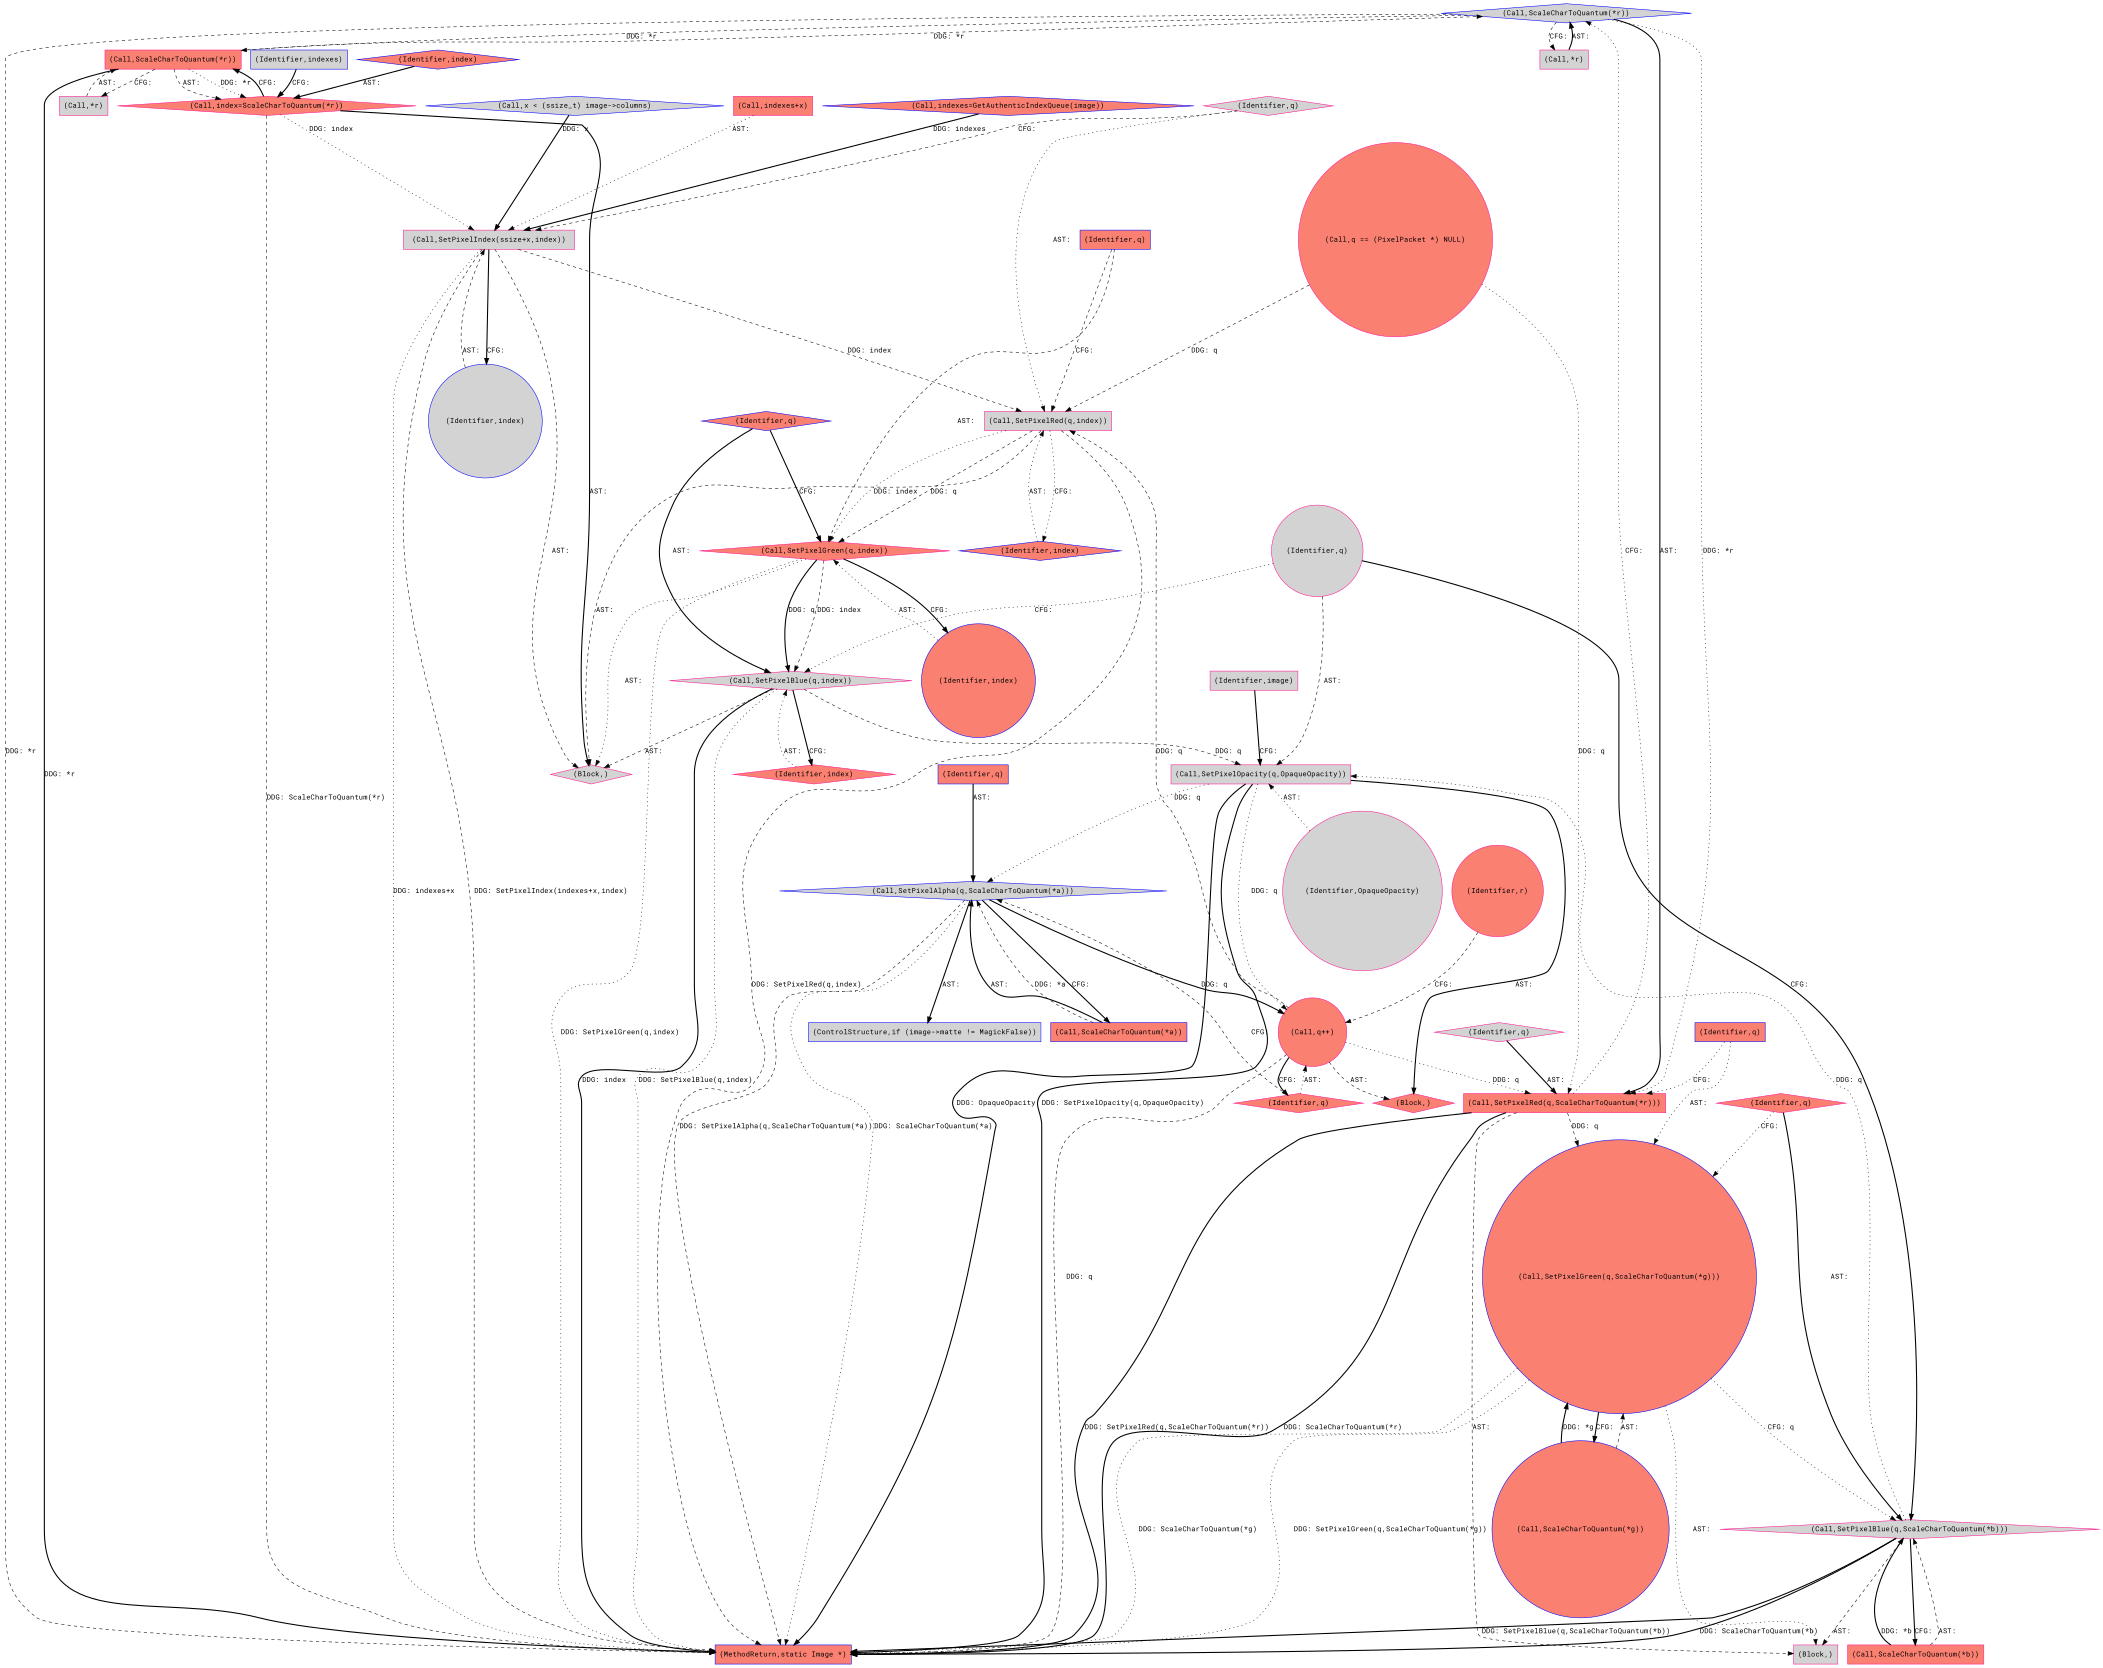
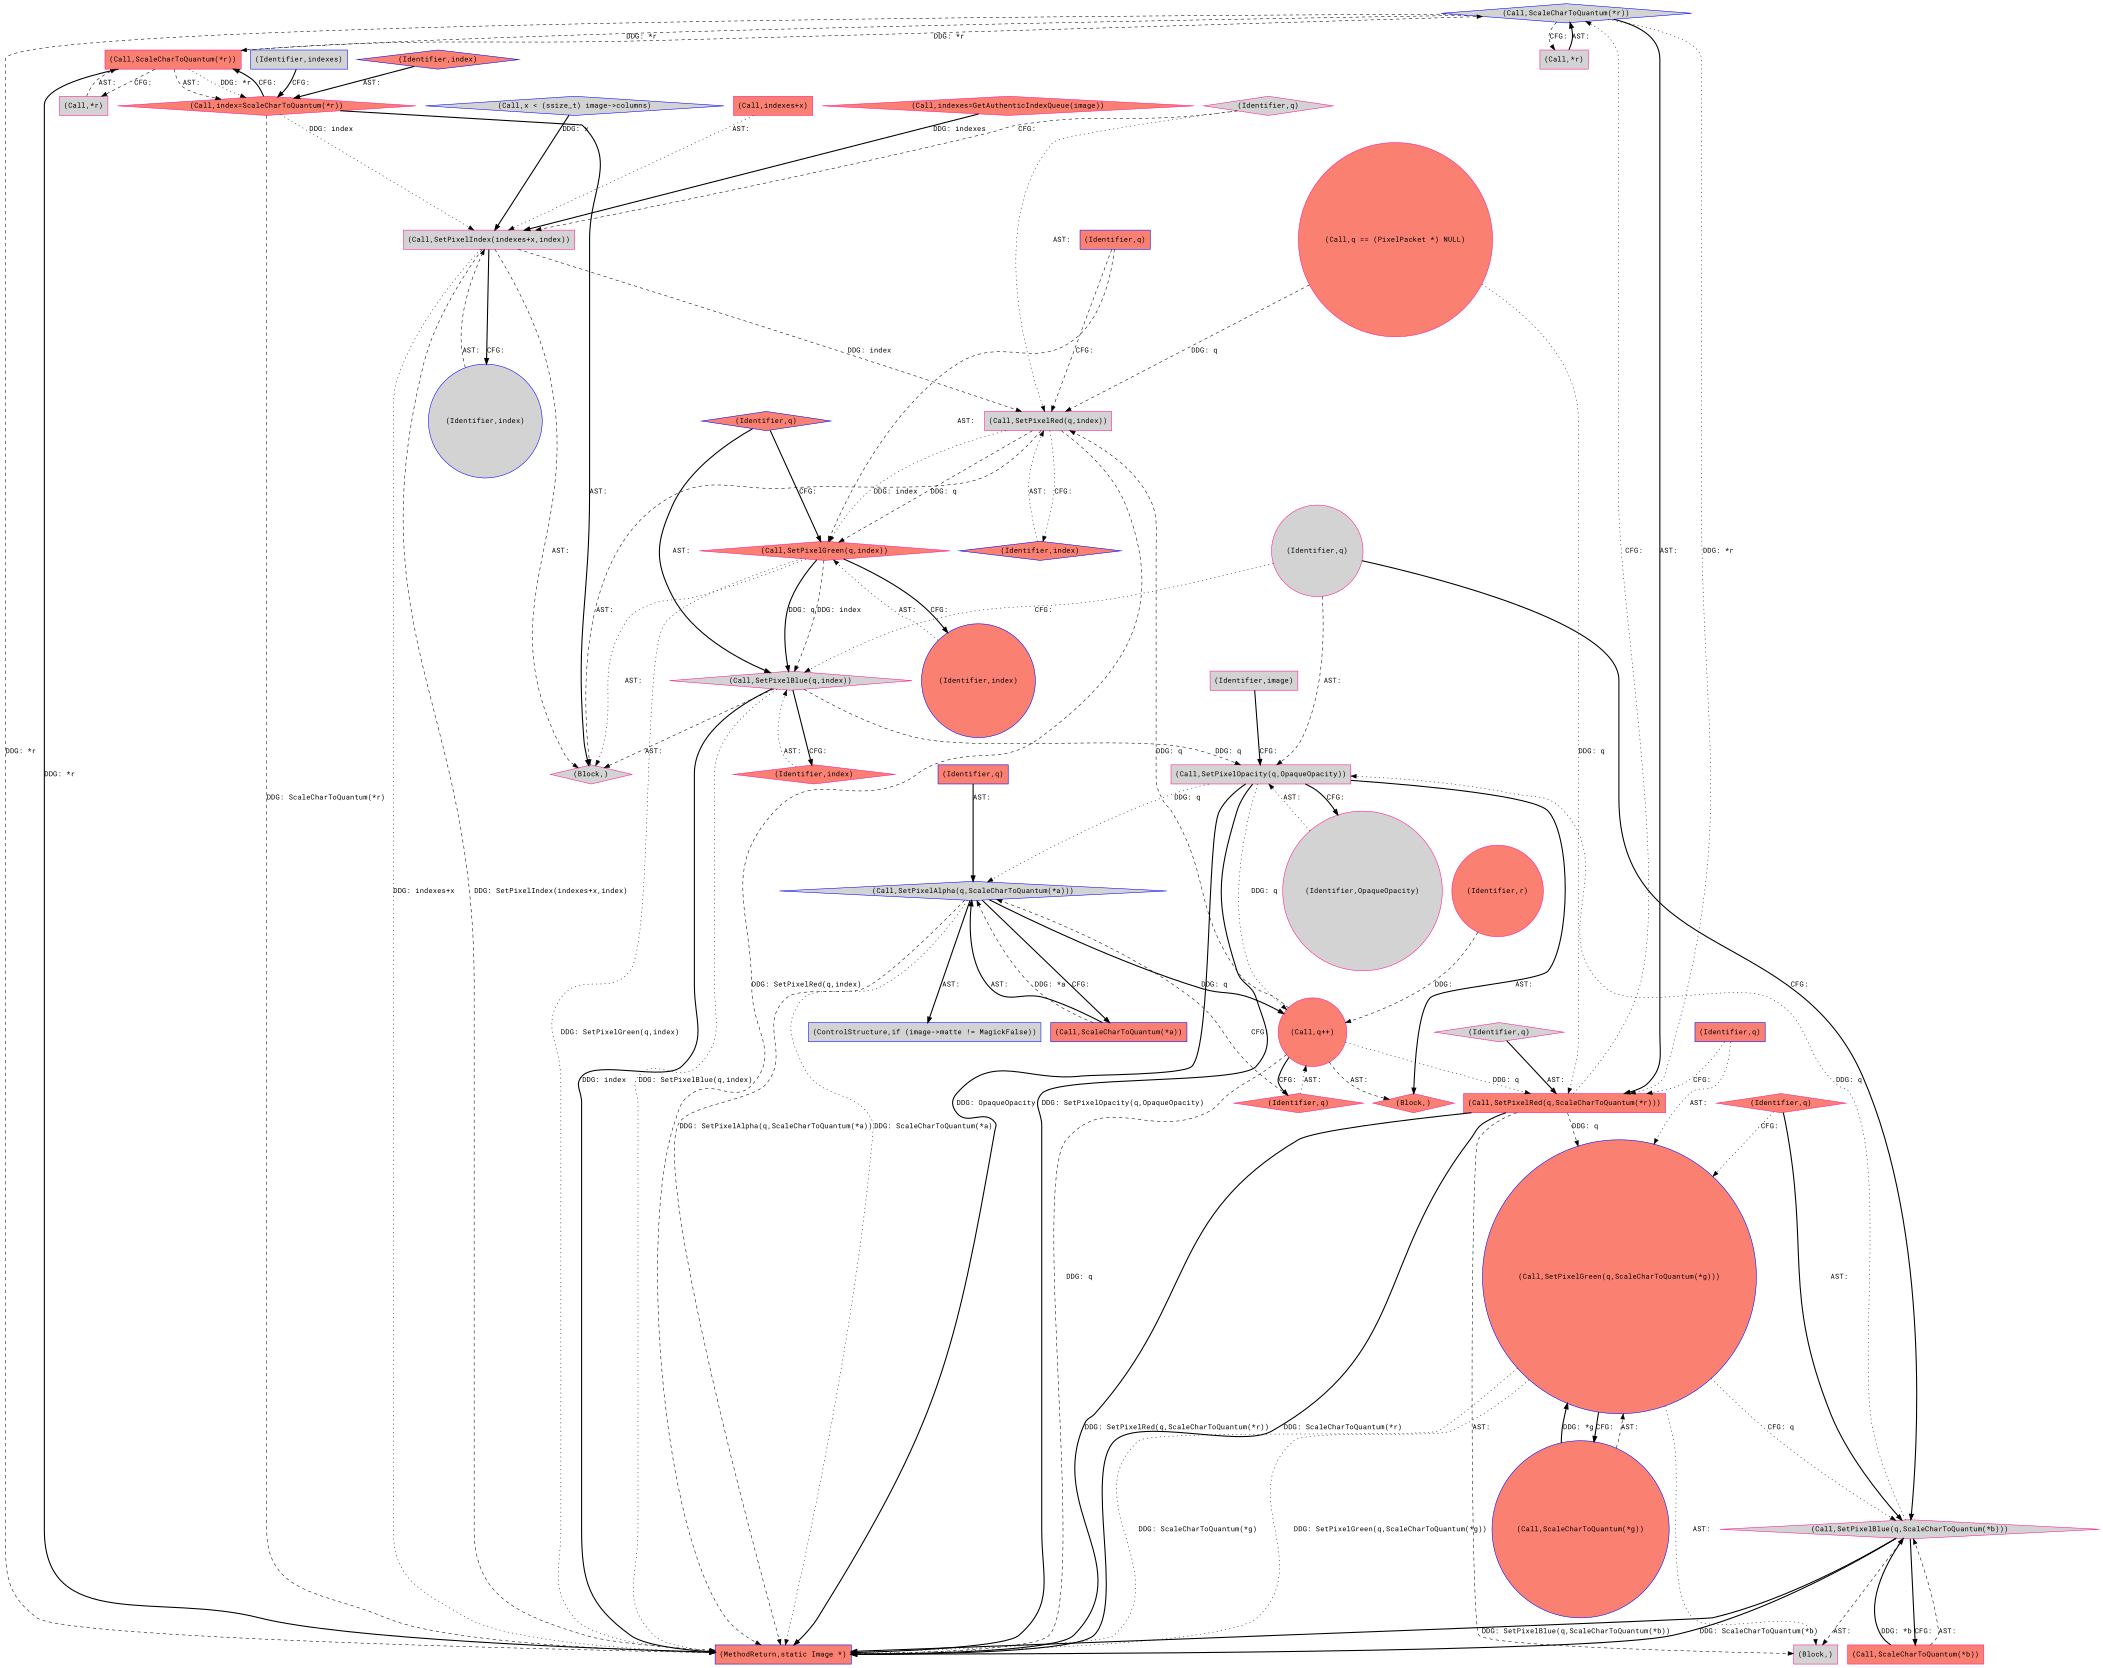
(1008, 106) -> (1008, 106)
(489, 240) -> (489, 240)
none -> (1322, 795)
(1446, 984) -> (1446, 984)
